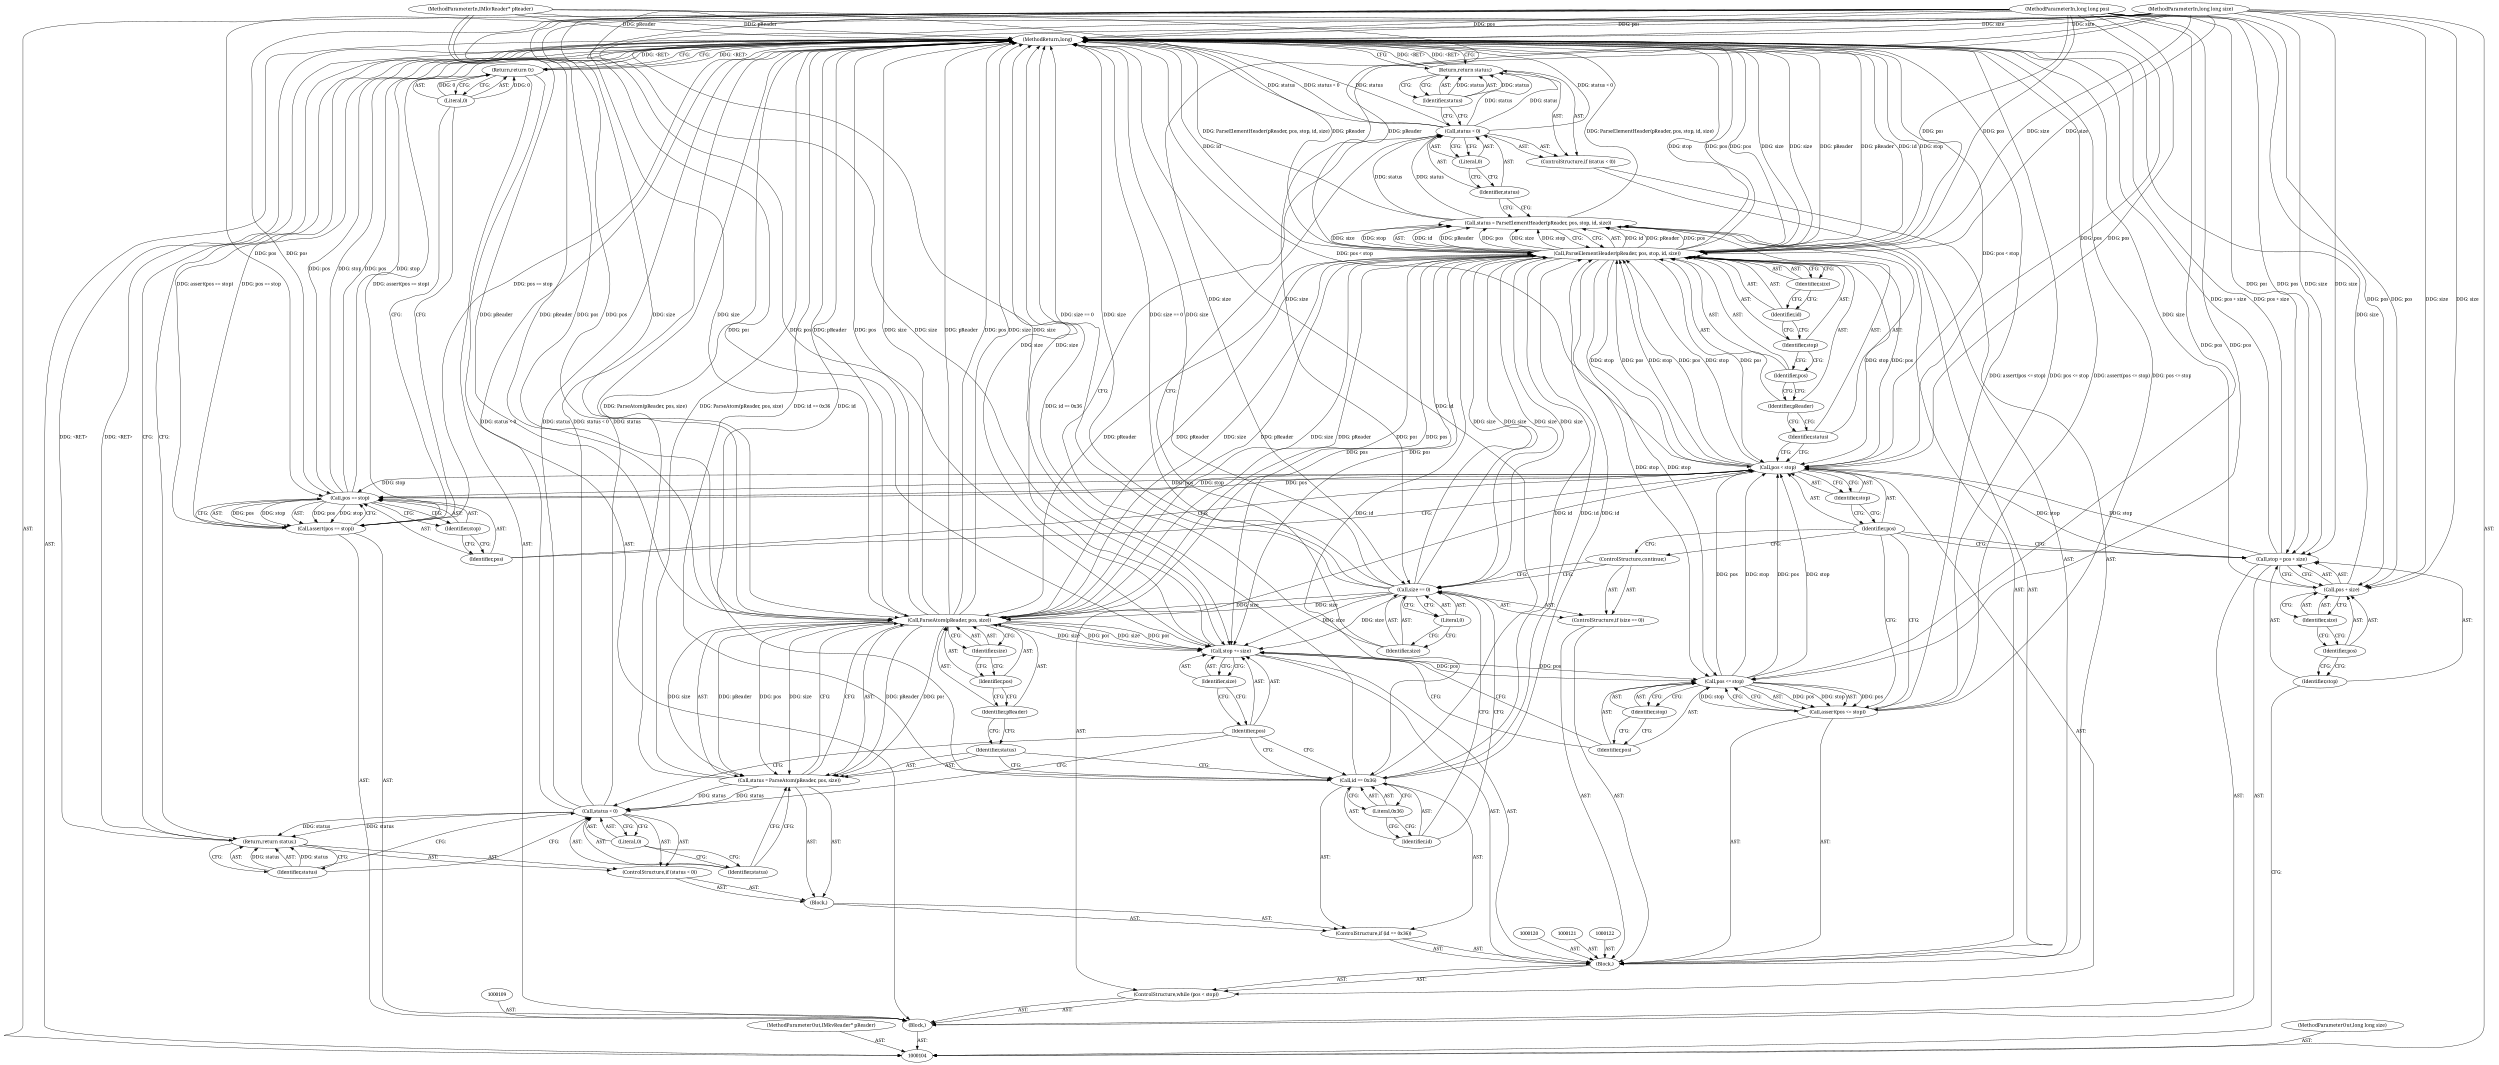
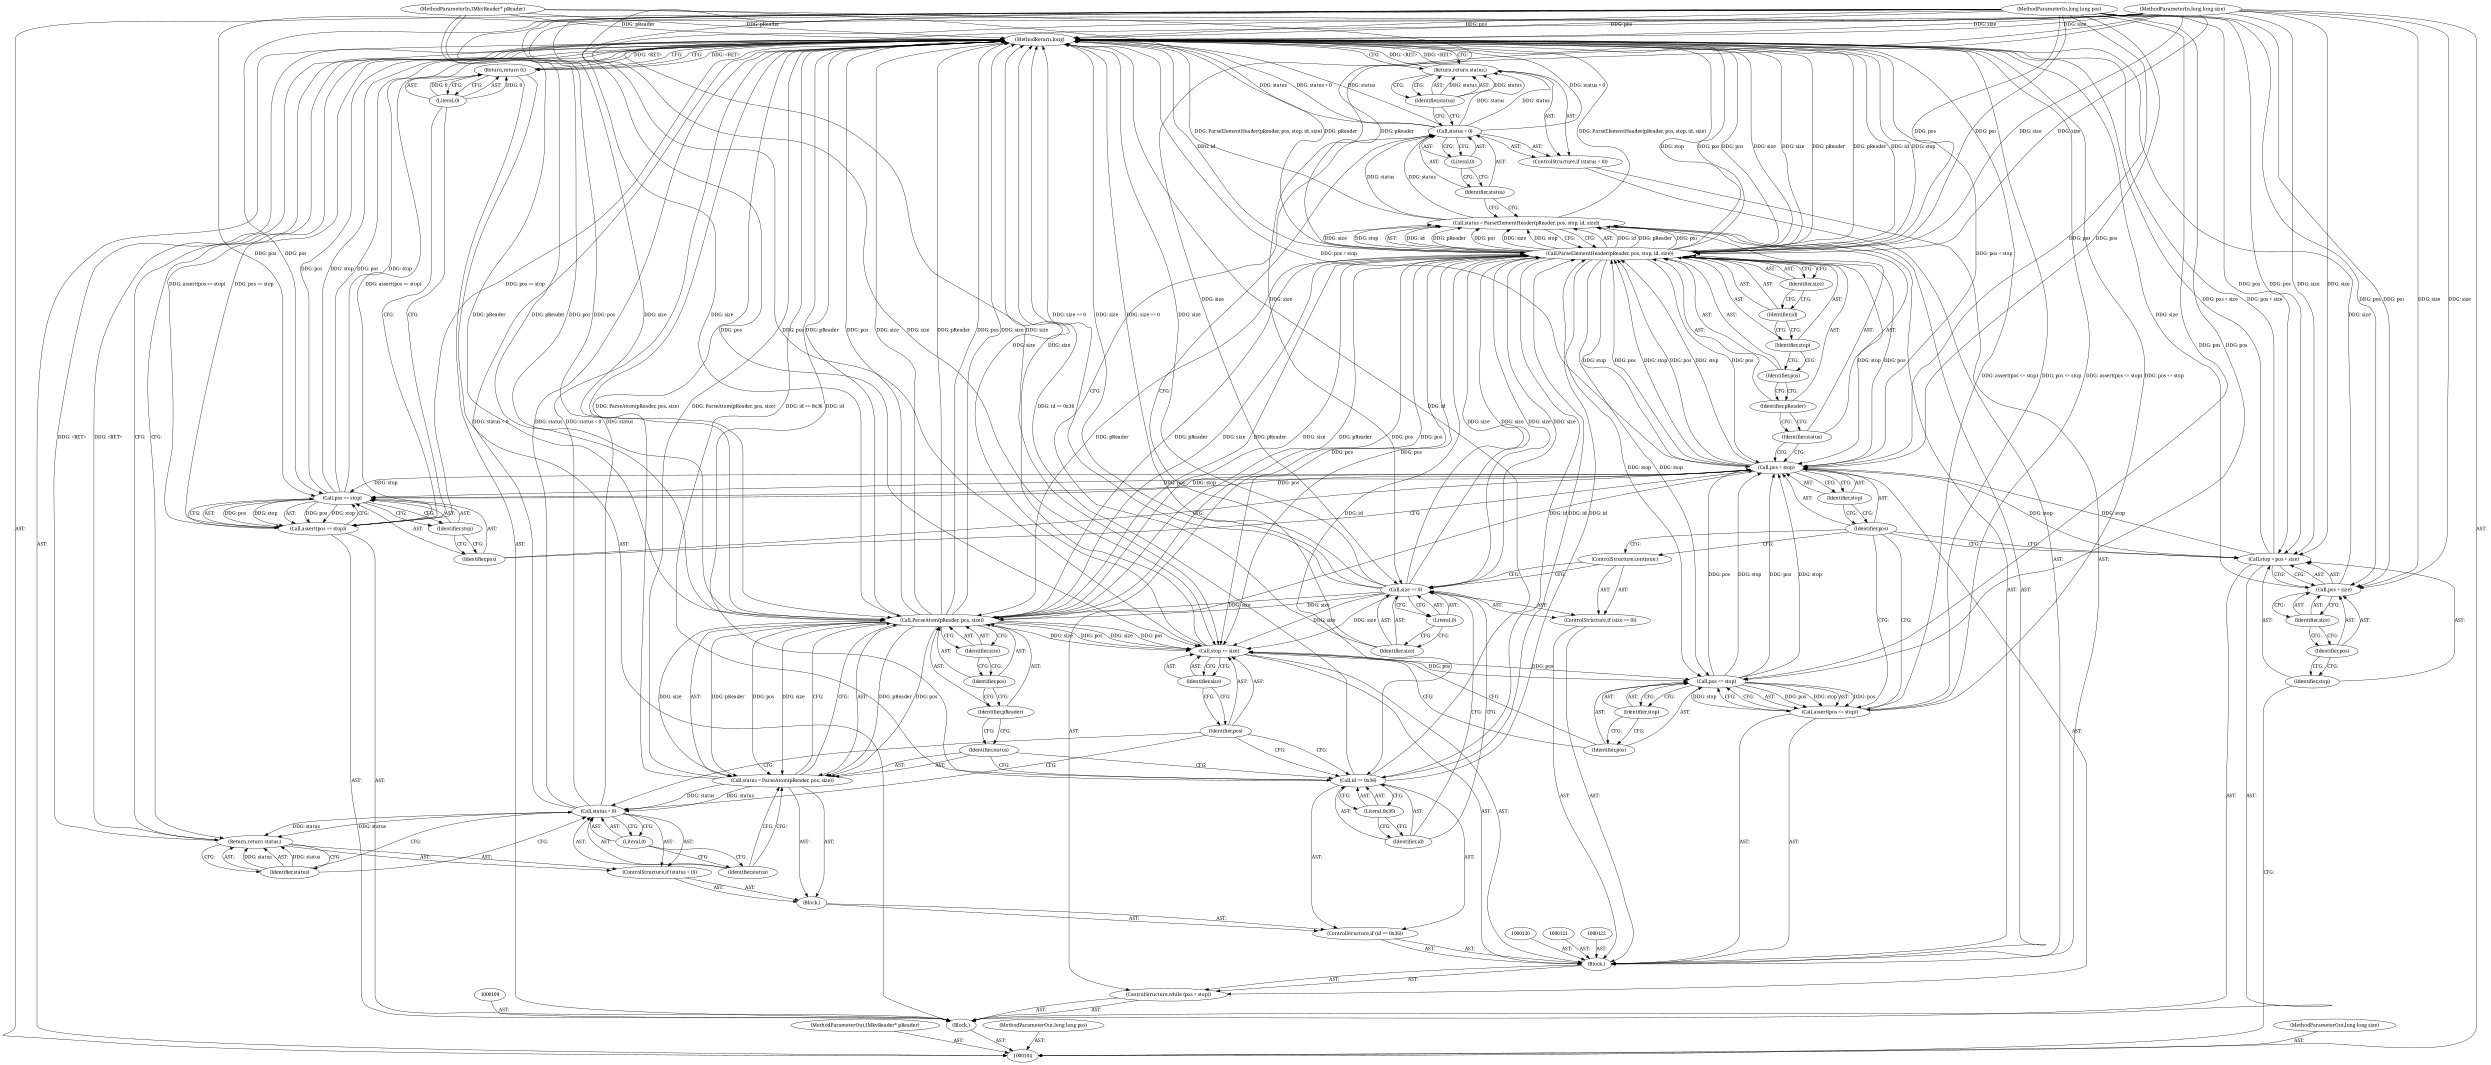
none -> (1043, 1025)
